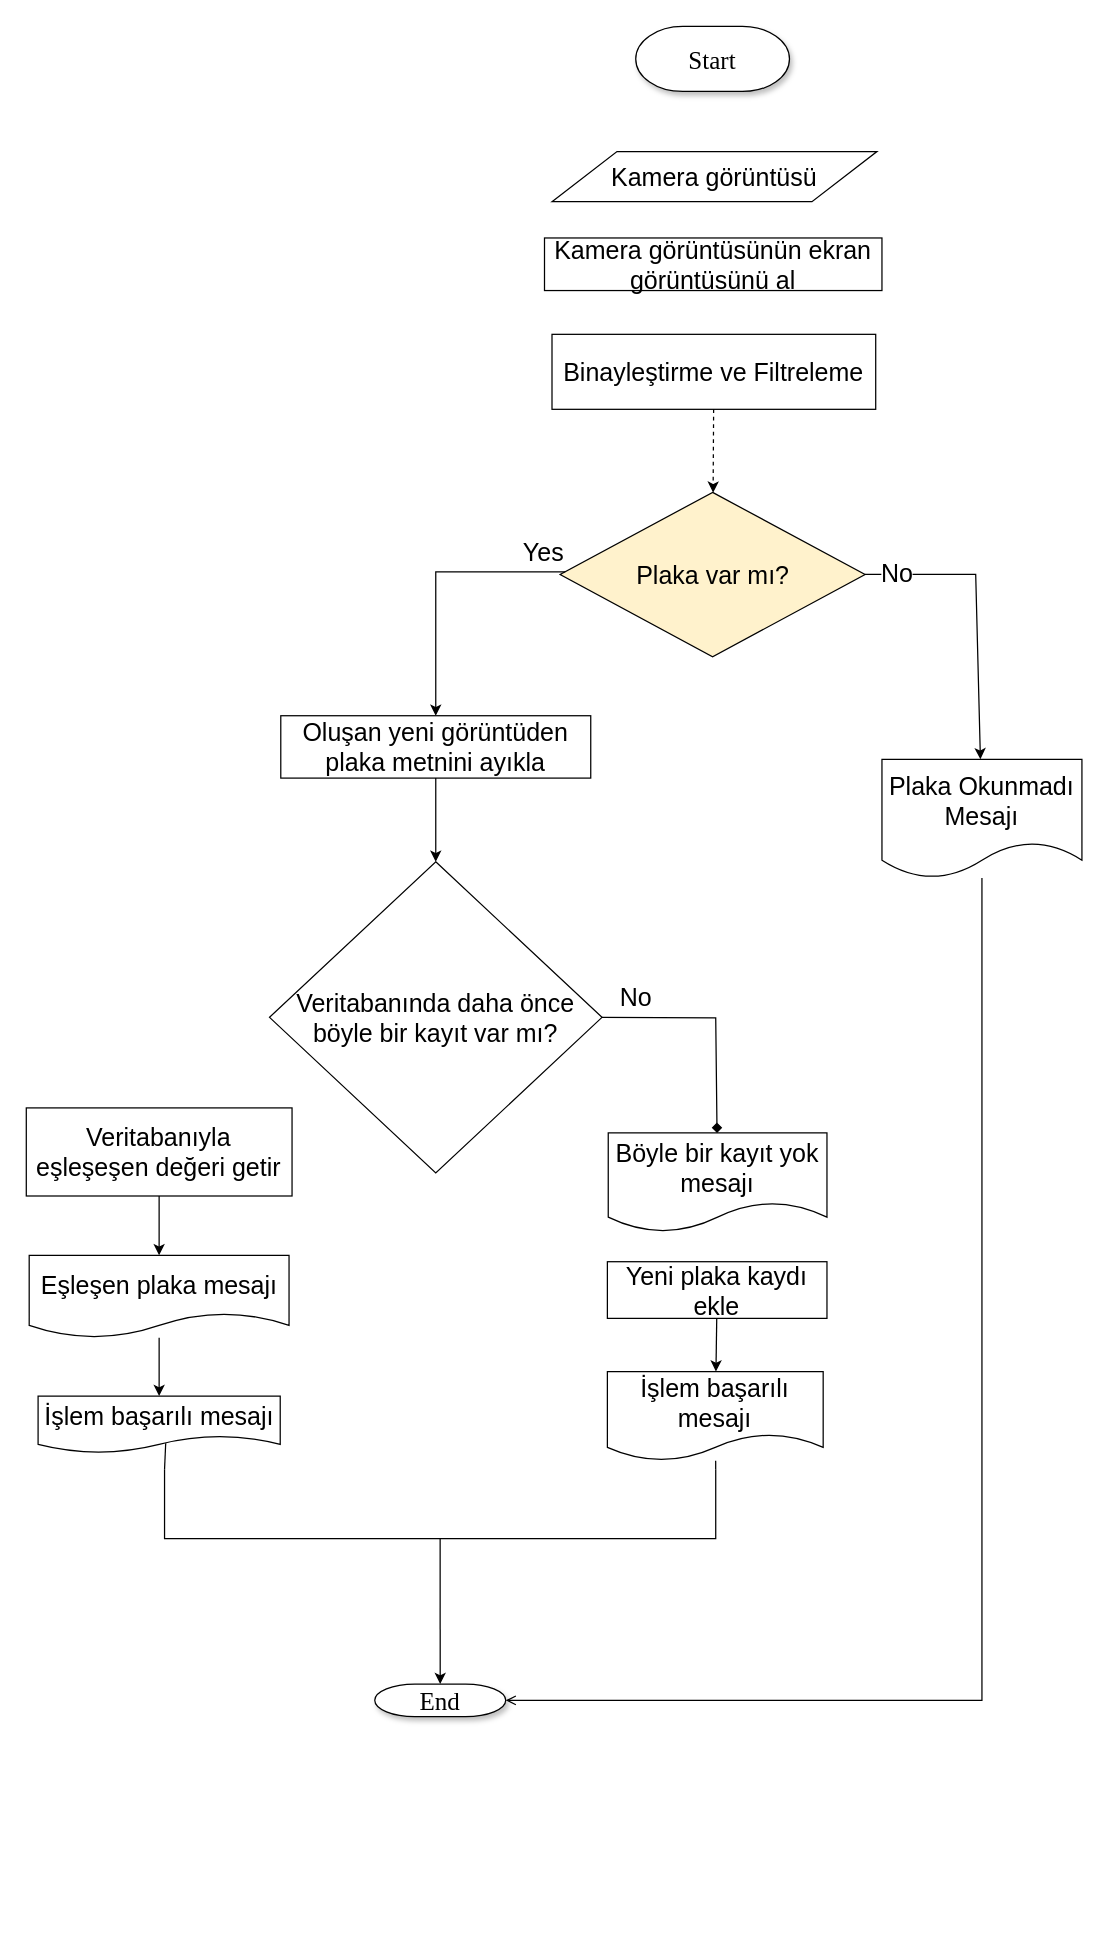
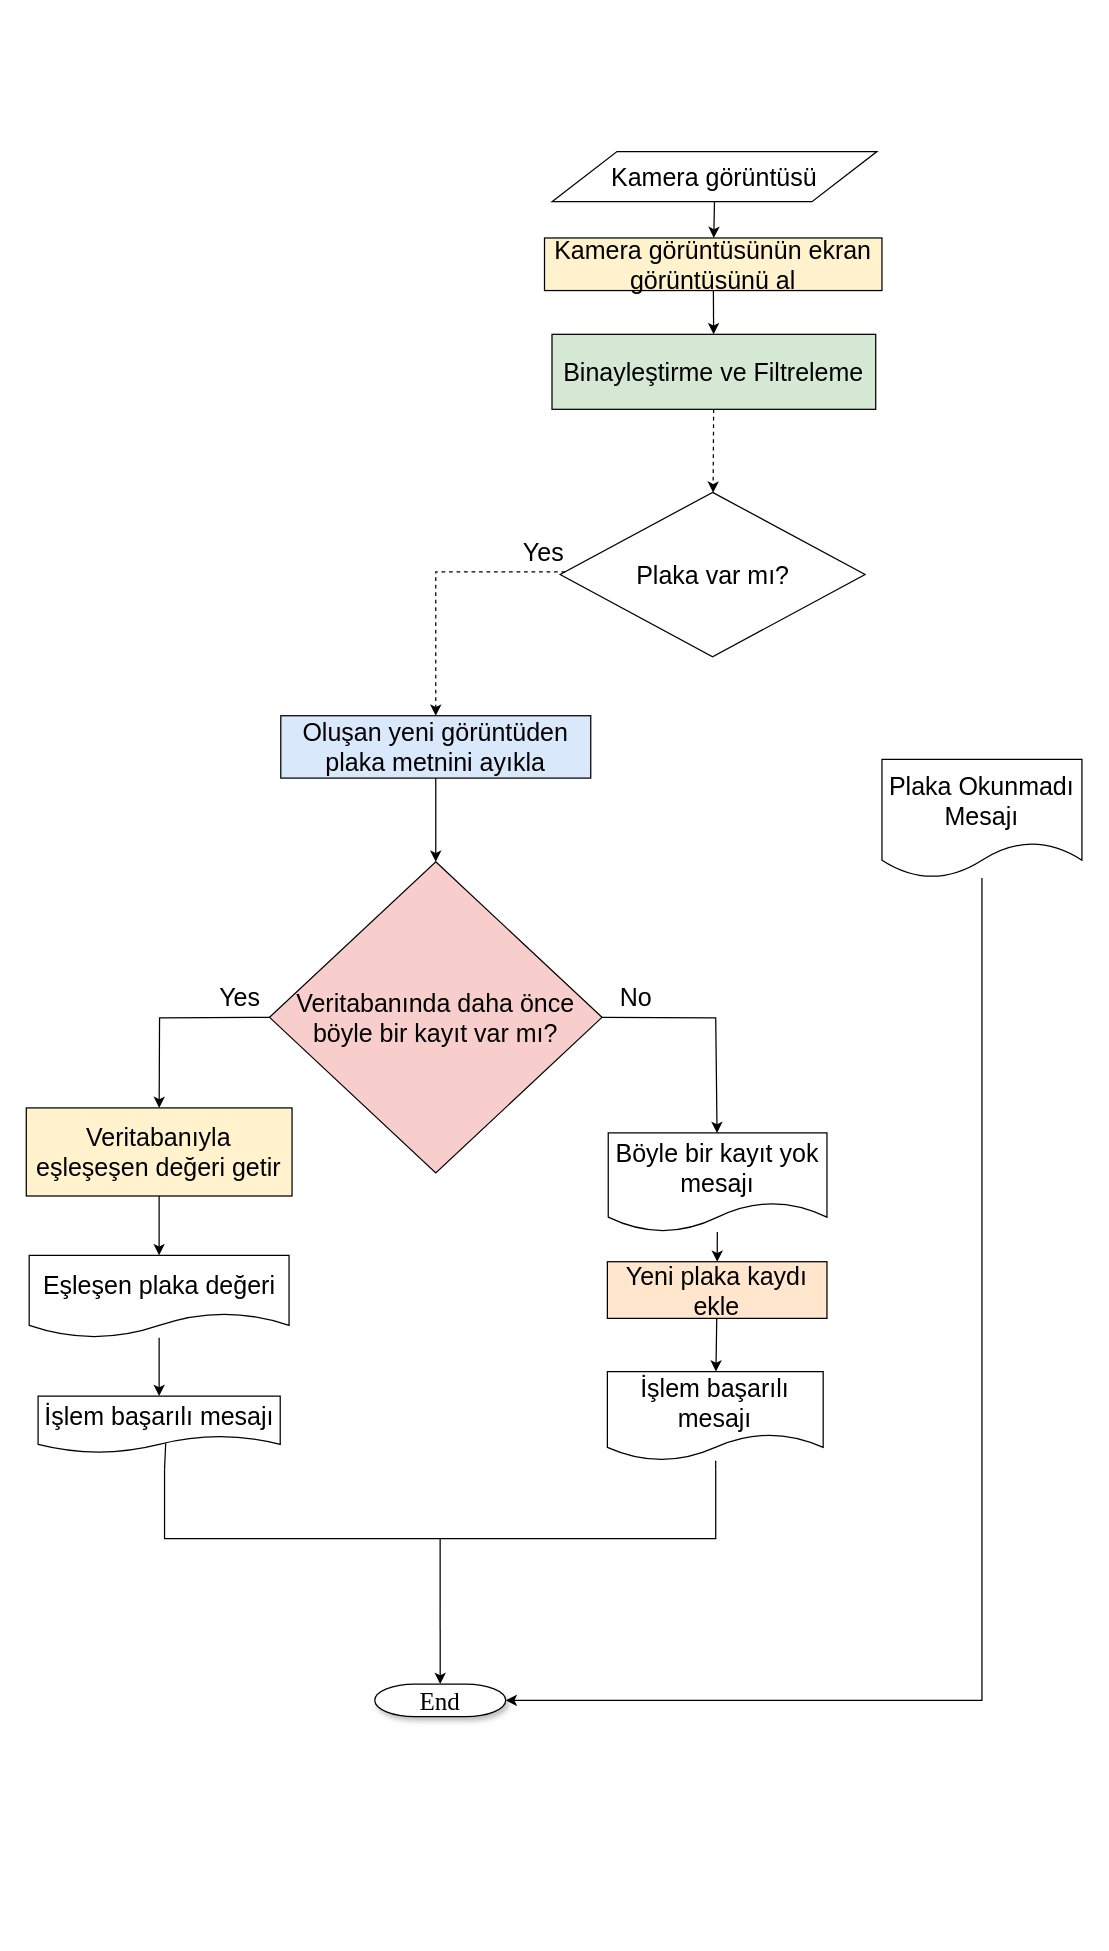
(713, 59) -> none
none -> (714, 216)
(713, 264) -> (713, 264)
none -> (713, 308)
(714, 372) -> (714, 372)
(436, 575) -> (436, 575)
(713, 575) -> (713, 575)
(976, 607) -> none
(436, 747) -> (436, 747)
none -> (174, 1018)
(436, 1018) -> (436, 1018)
(717, 1122) -> (717, 1123)
(159, 1152) -> (159, 1152)
none -> (717, 1243)
(159, 1284) -> (159, 1284)
(717, 1290) -> (717, 1290)
(513, 1701) -> (516, 1701)
